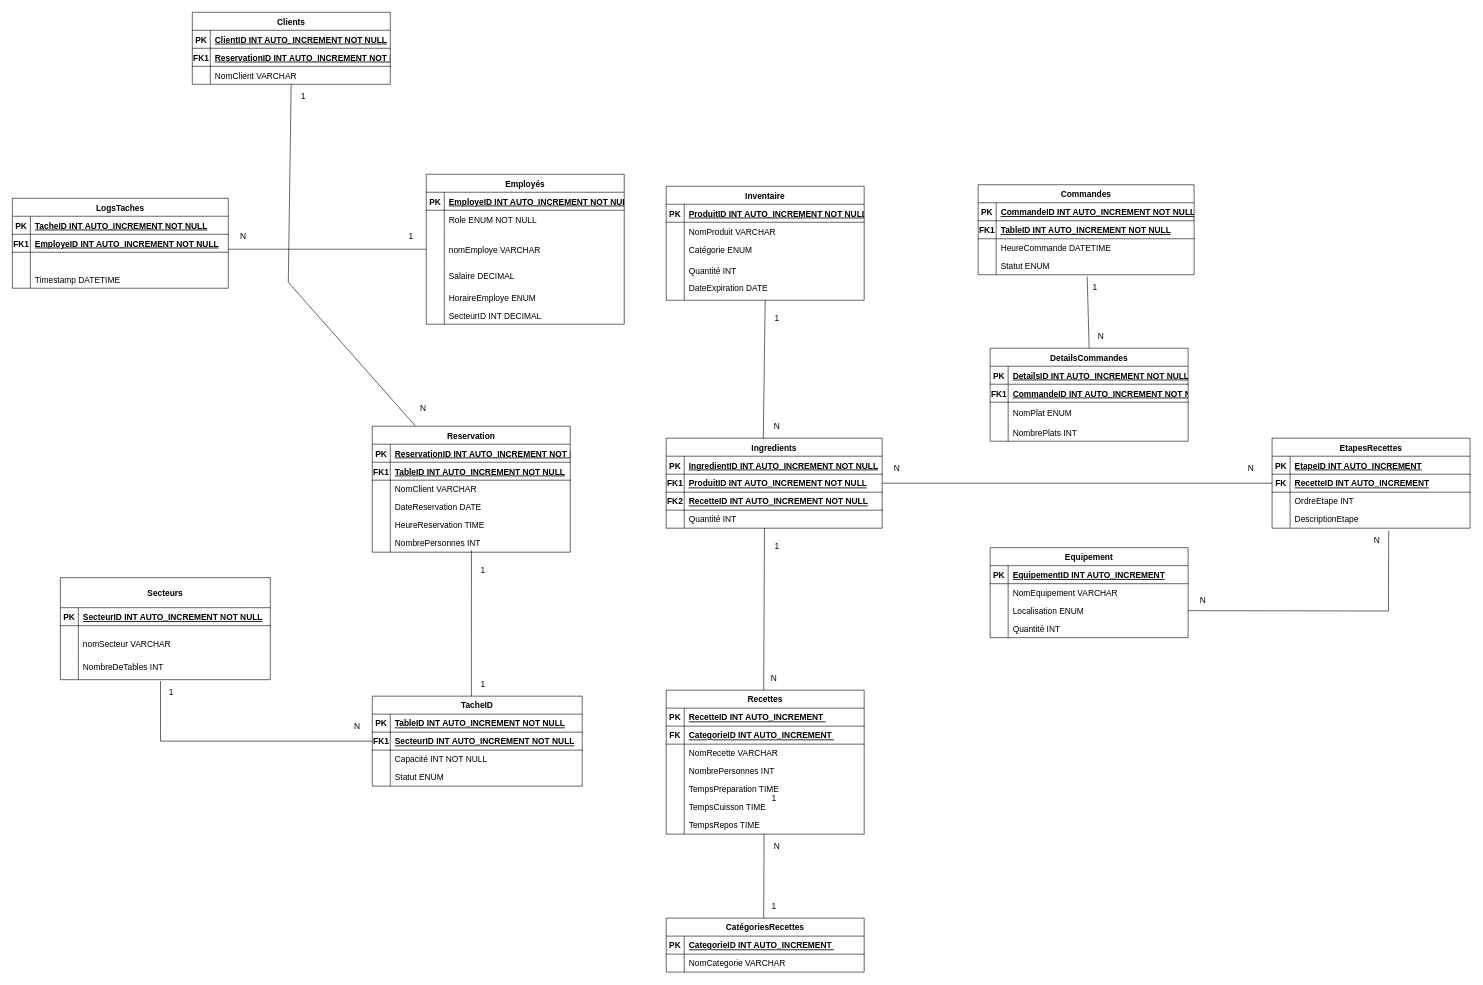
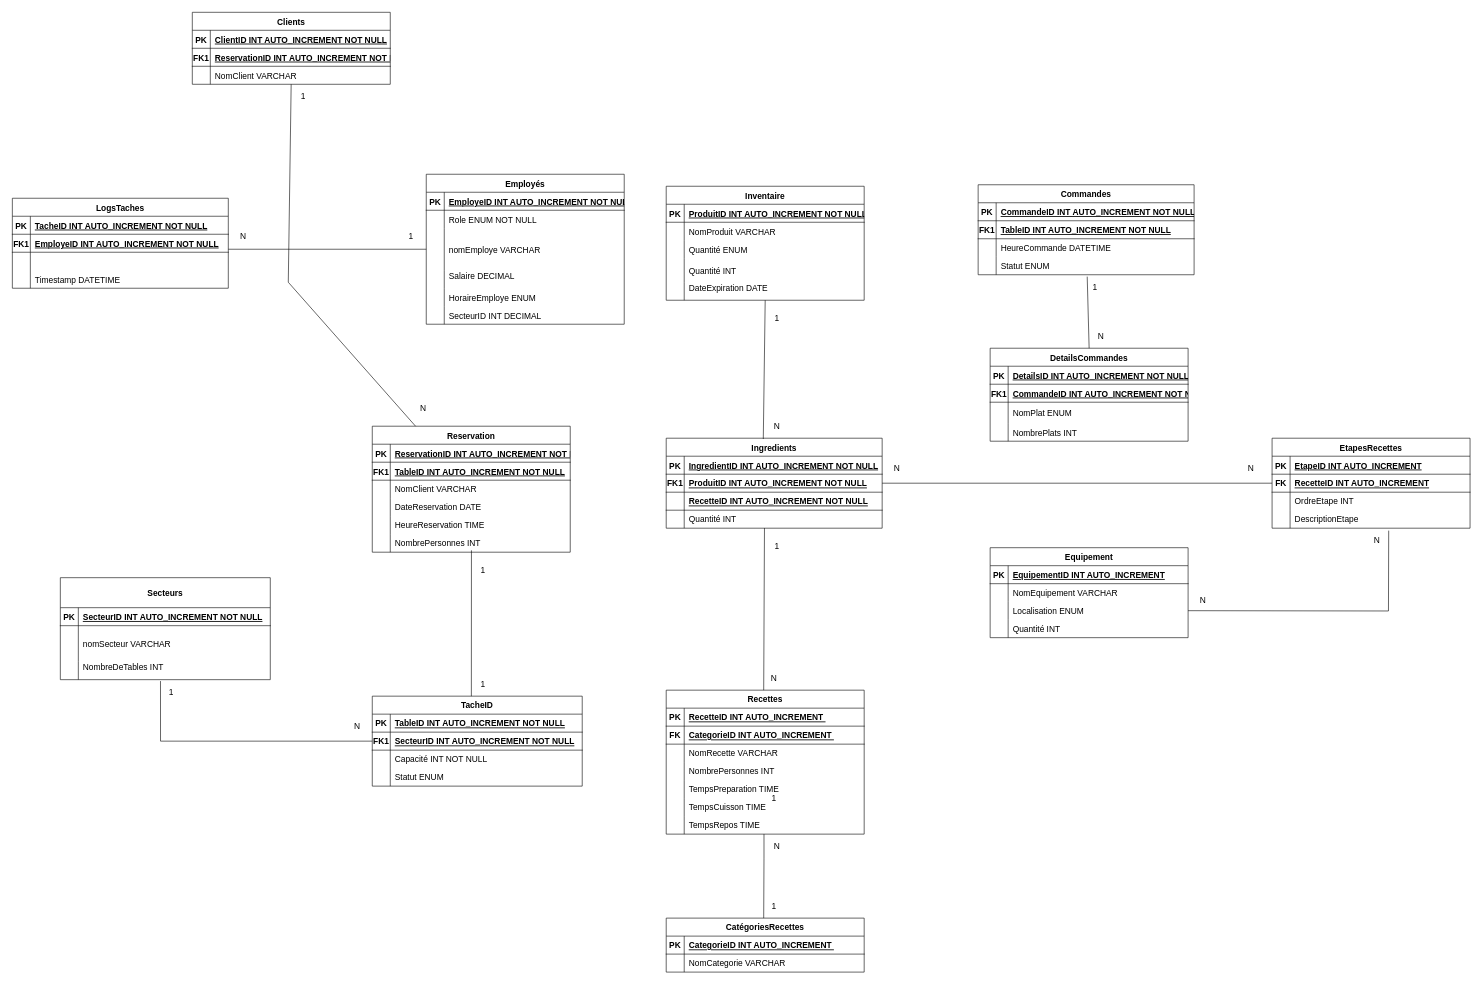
(720, 250) -> (717, 250)
(675, 501) -> none
